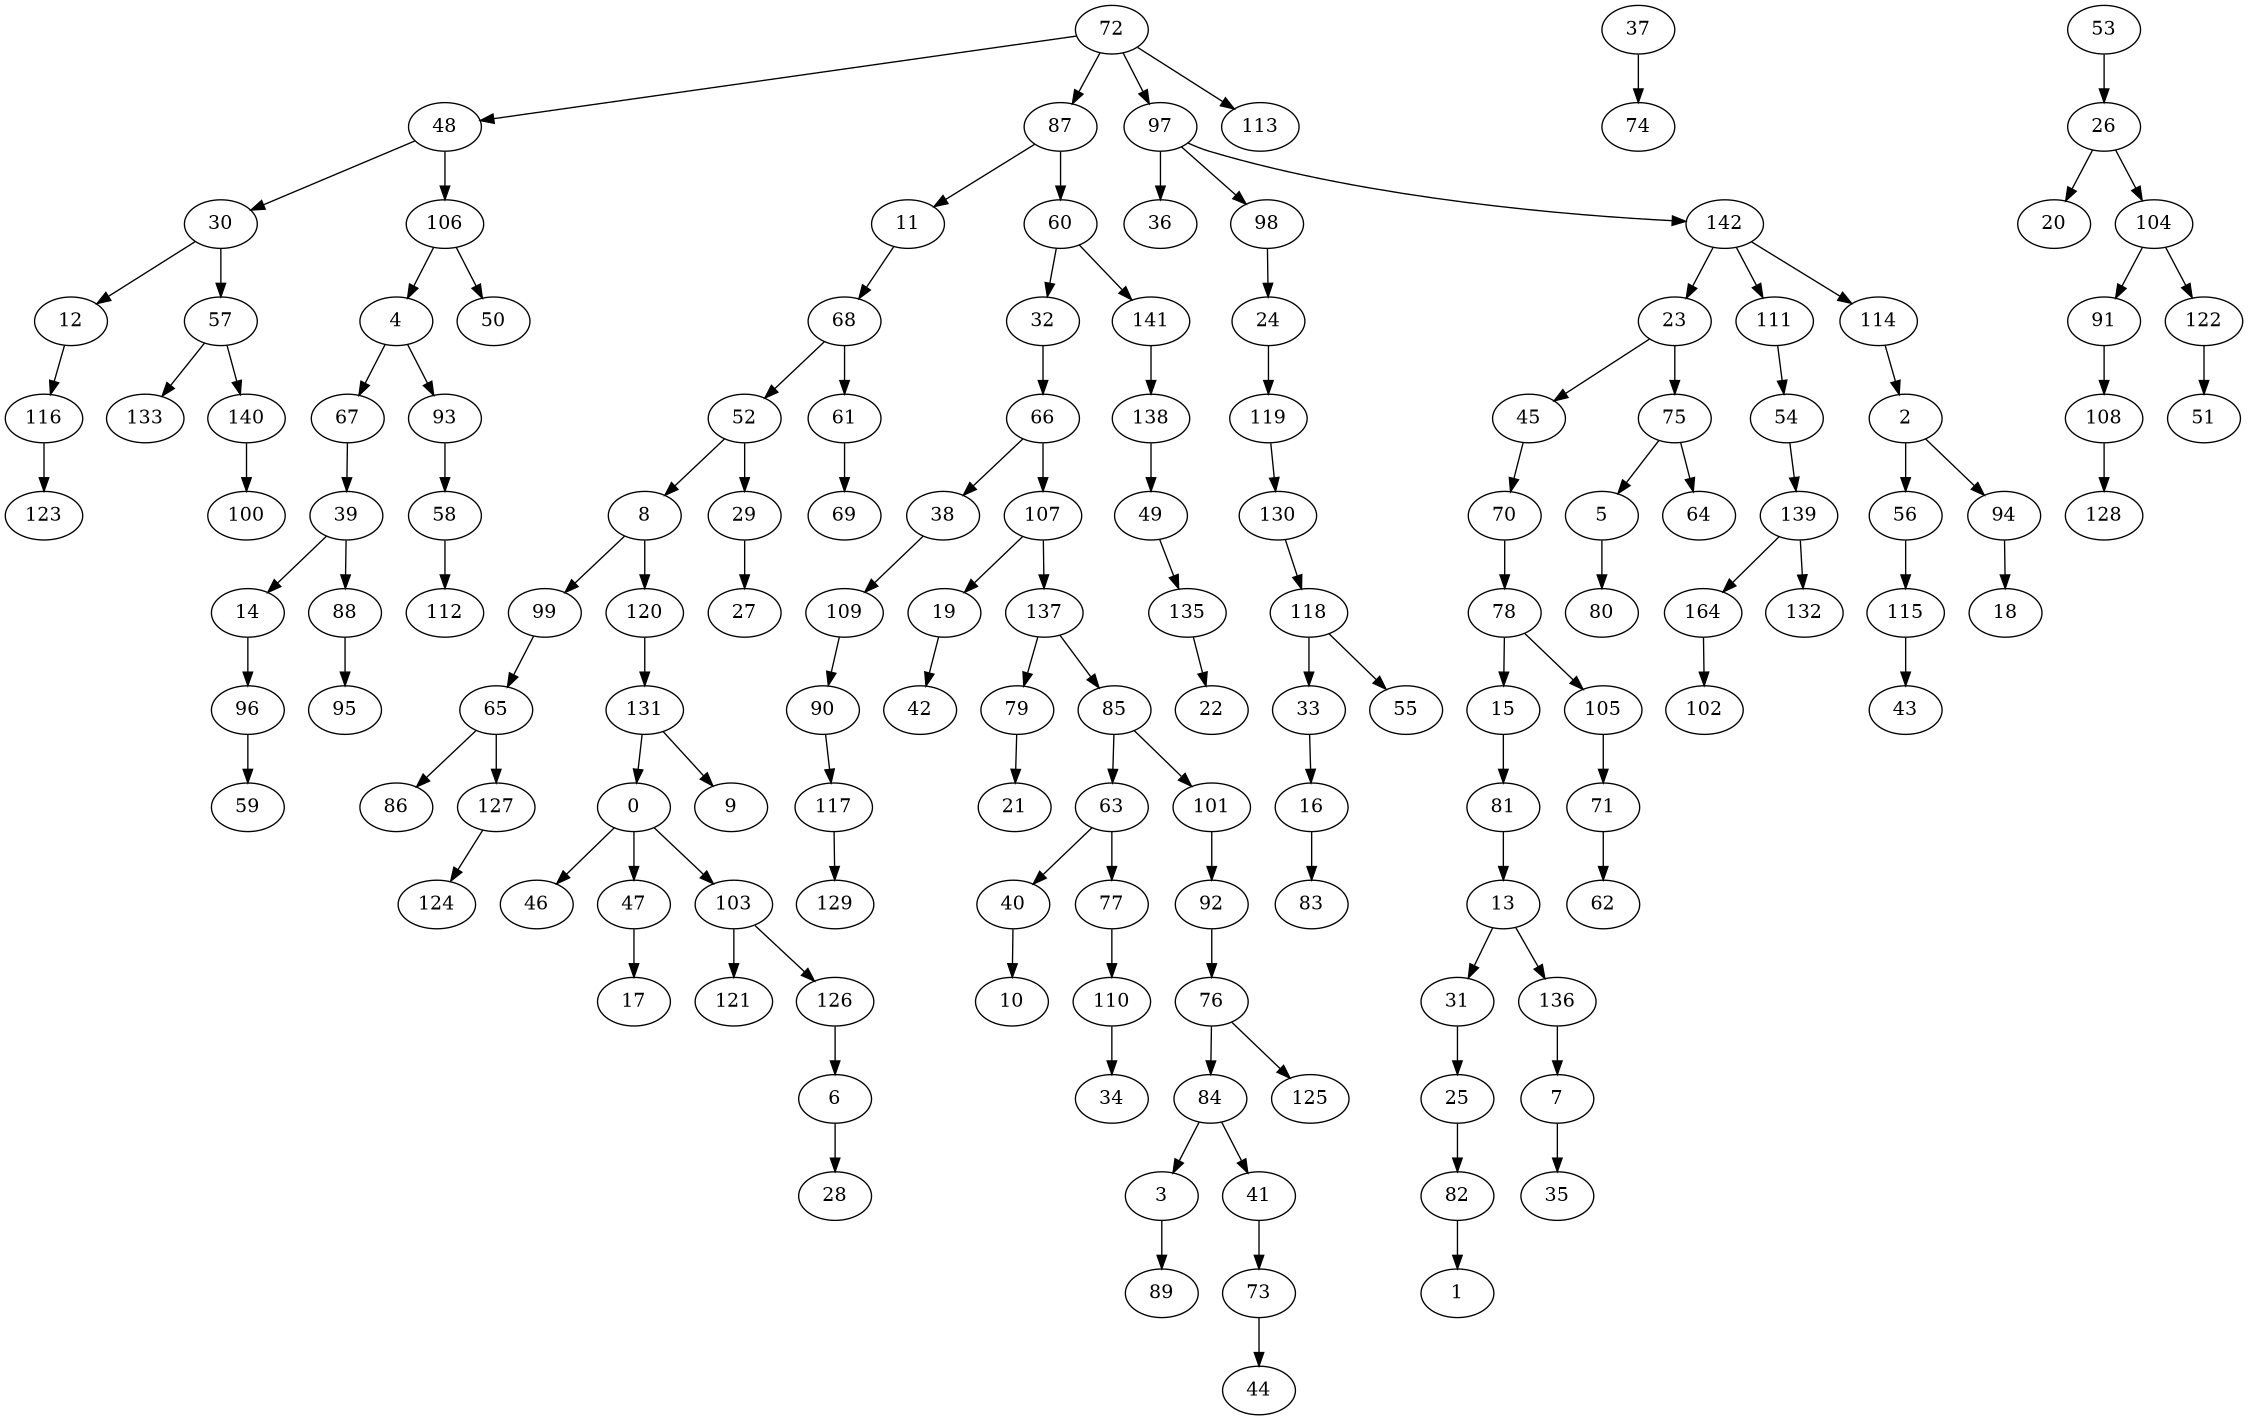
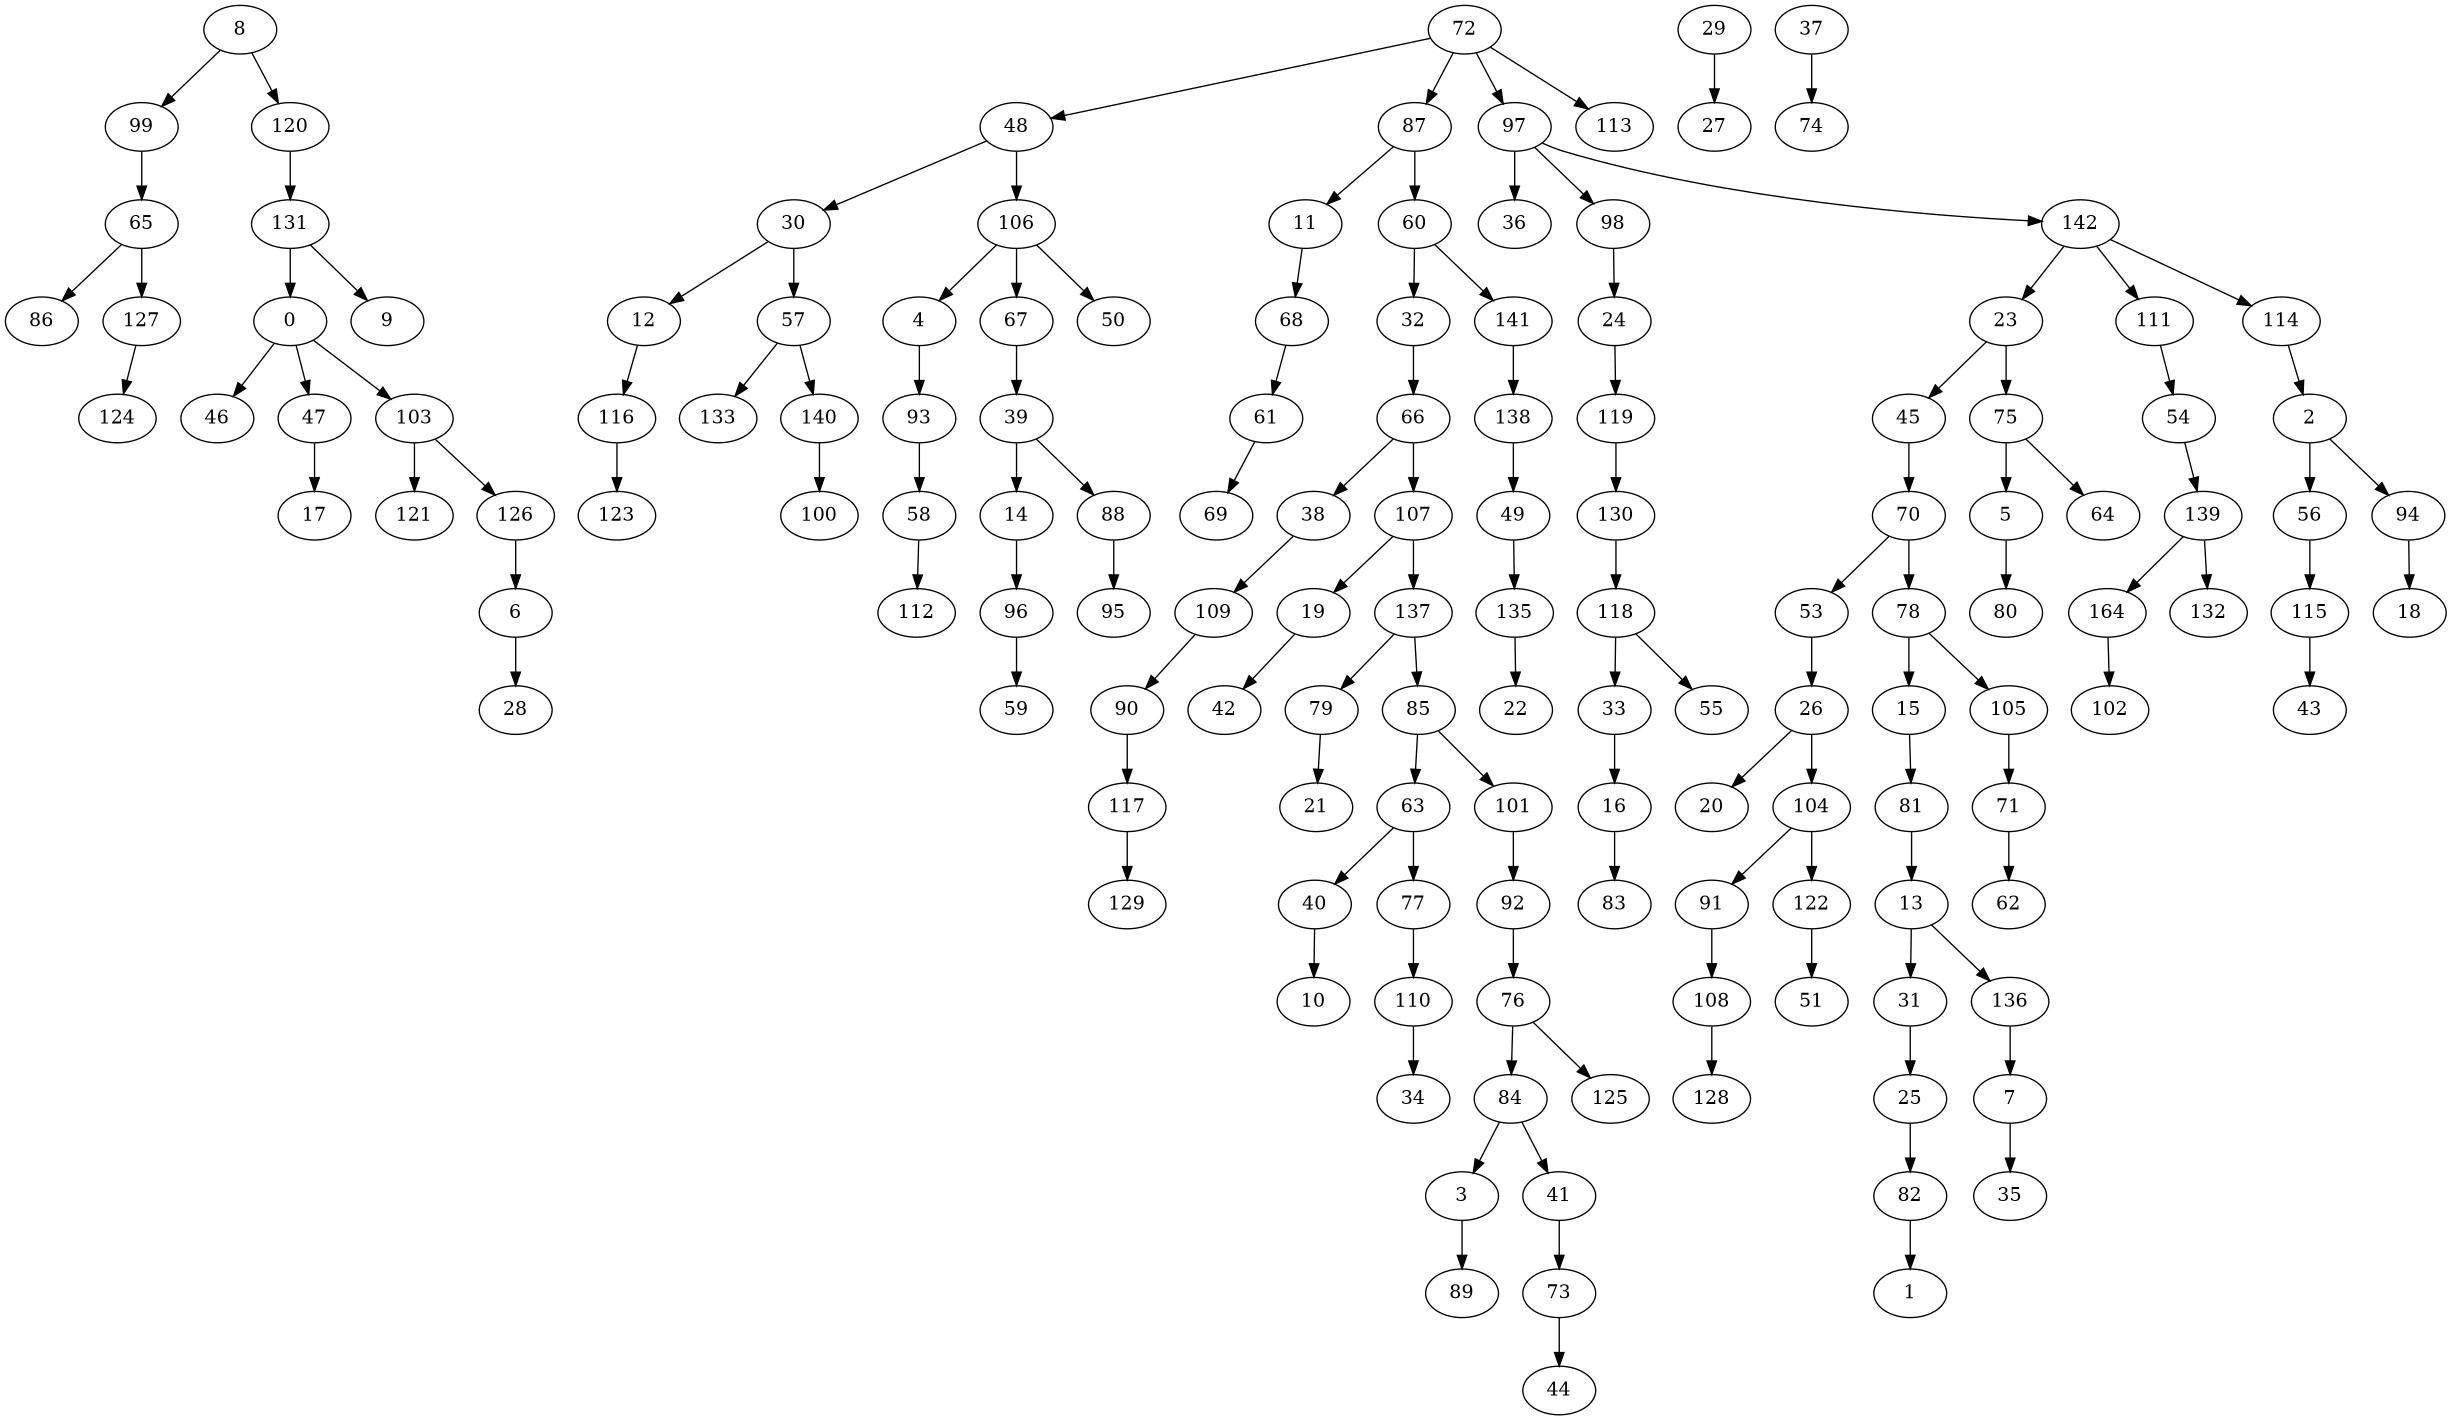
(375, 364) -> (1017, 266)
(745, 418) -> none
none -> (1865, 559)
